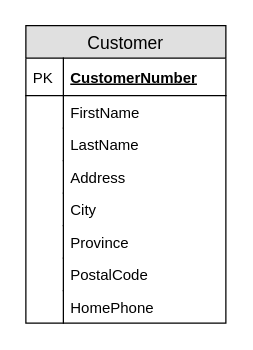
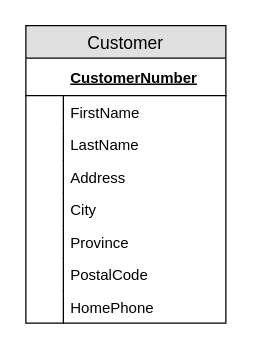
(44, 77) -> none
